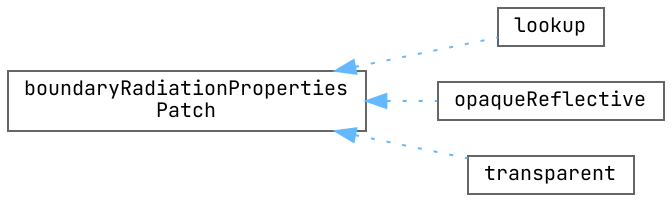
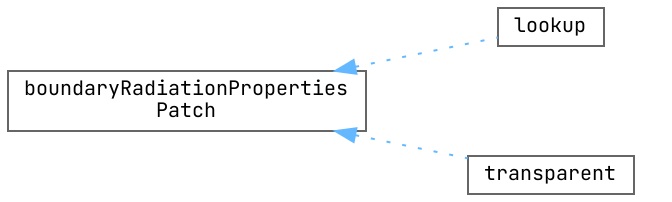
(551, 101) -> none
